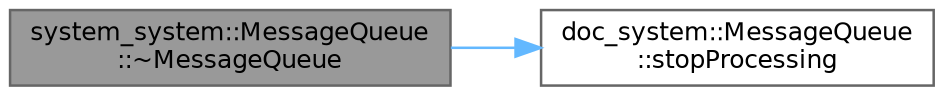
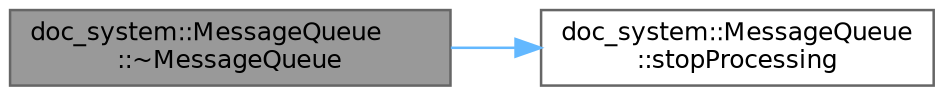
(230, 48) -> (230, 48)
